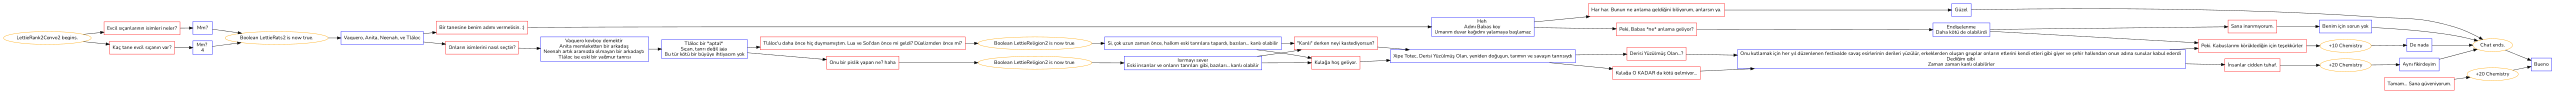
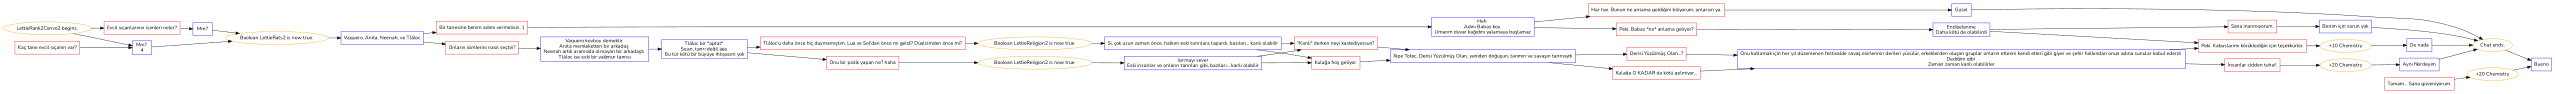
(95, 43) -> (101, 39)
